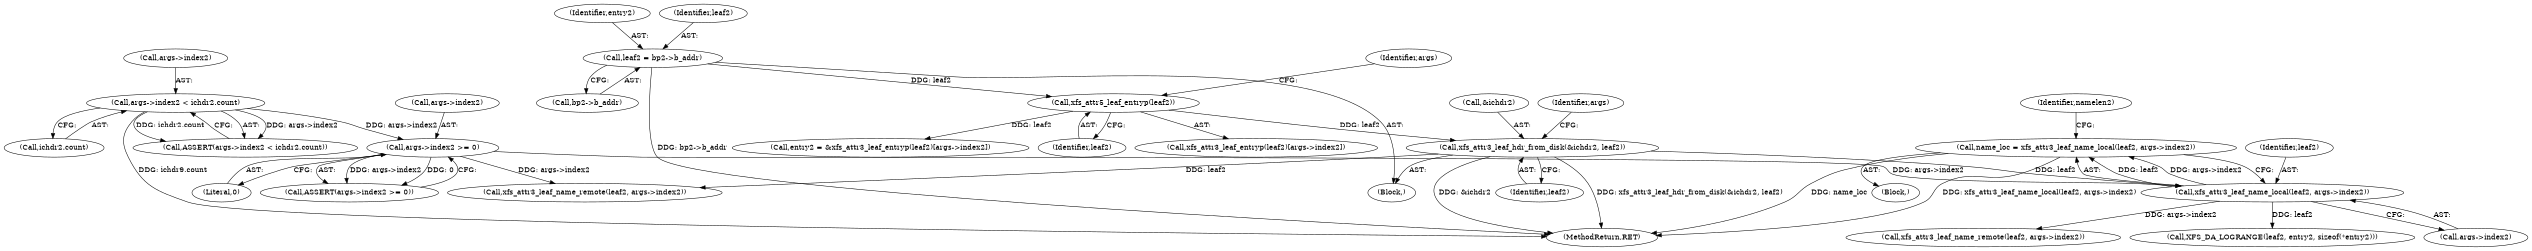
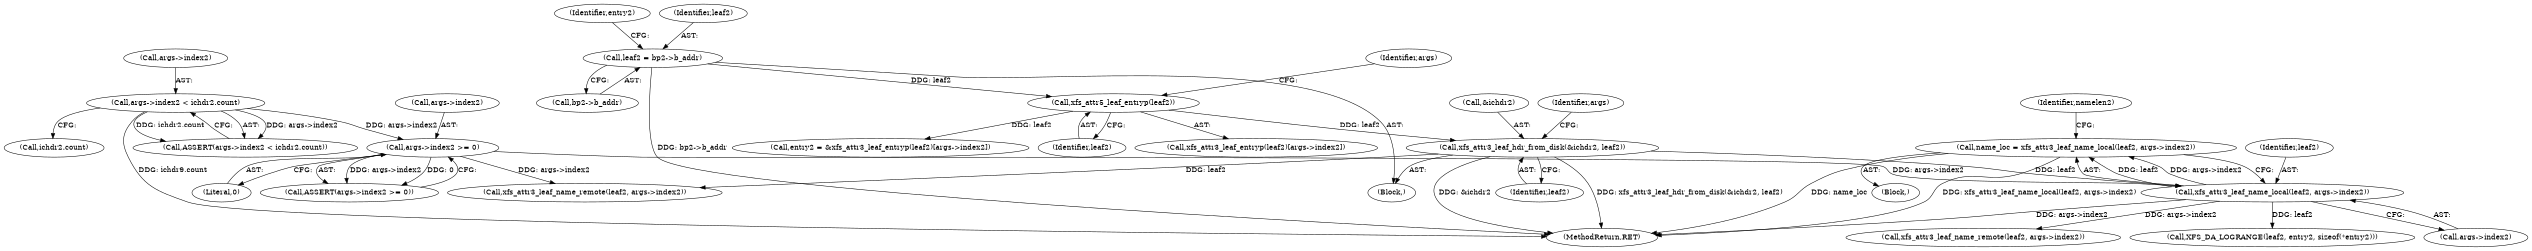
(641, 36) -> (641, 36)
(92, 122) -> none
none -> (1923, 220)
